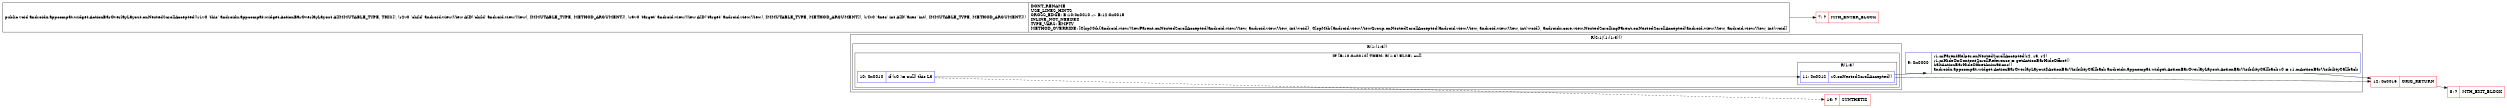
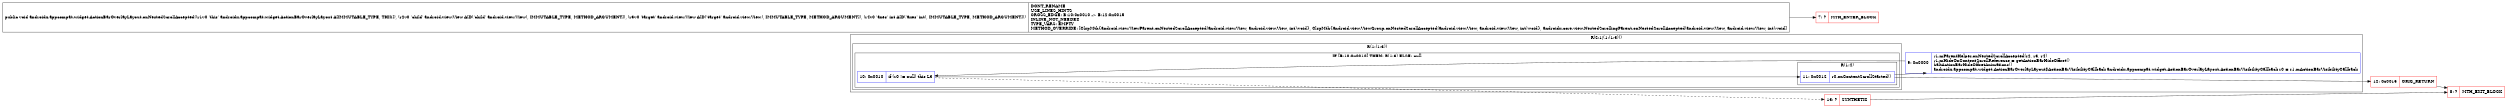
(1847, 66) -> (1847, 66)
(2336, 75) -> (1421, 65)
(1862, 77) -> (1862, 77)
none -> (2157, 96)
